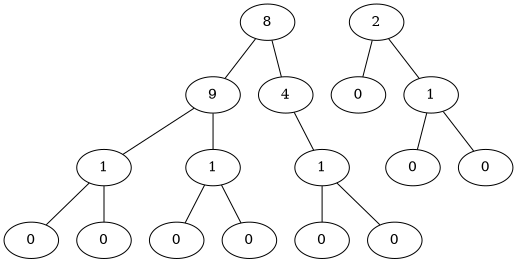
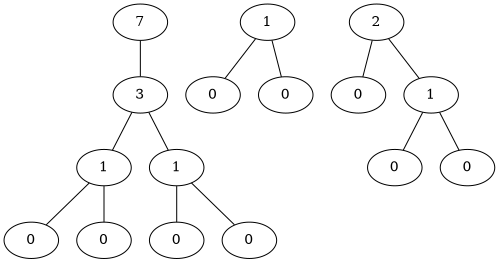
(268, 22) -> (140, 22)
(213, 95) -> (140, 95)
(286, 95) -> none
